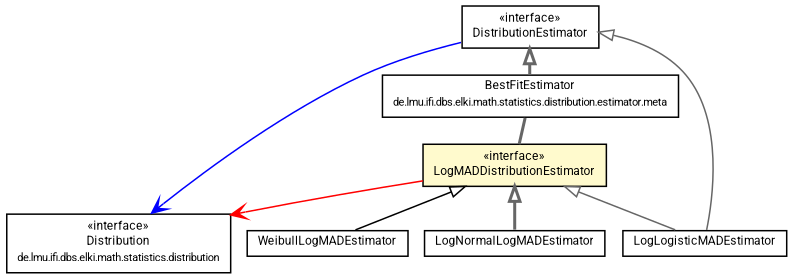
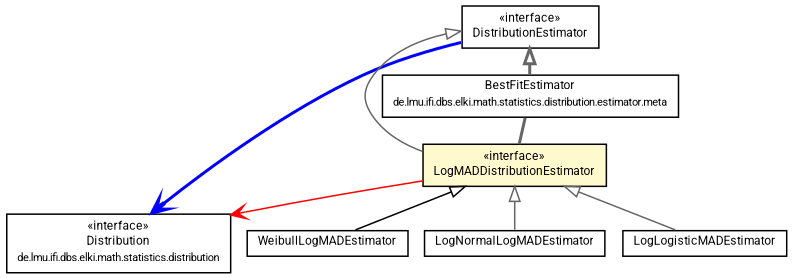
(304, 107) -> (304, 107)
(704, 109) -> (368, 84)
(515, 216) -> (515, 216)
